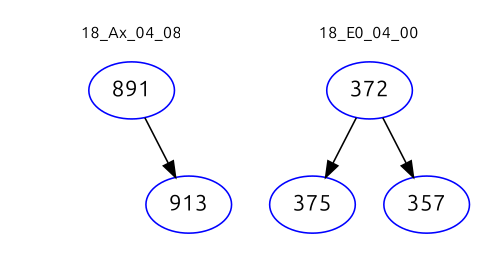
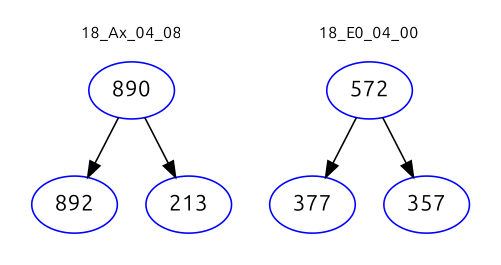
(132, 90) -> (132, 90)
(370, 90) -> (370, 90)
none -> (75, 205)
(189, 205) -> (189, 205)
(312, 205) -> (312, 205)
